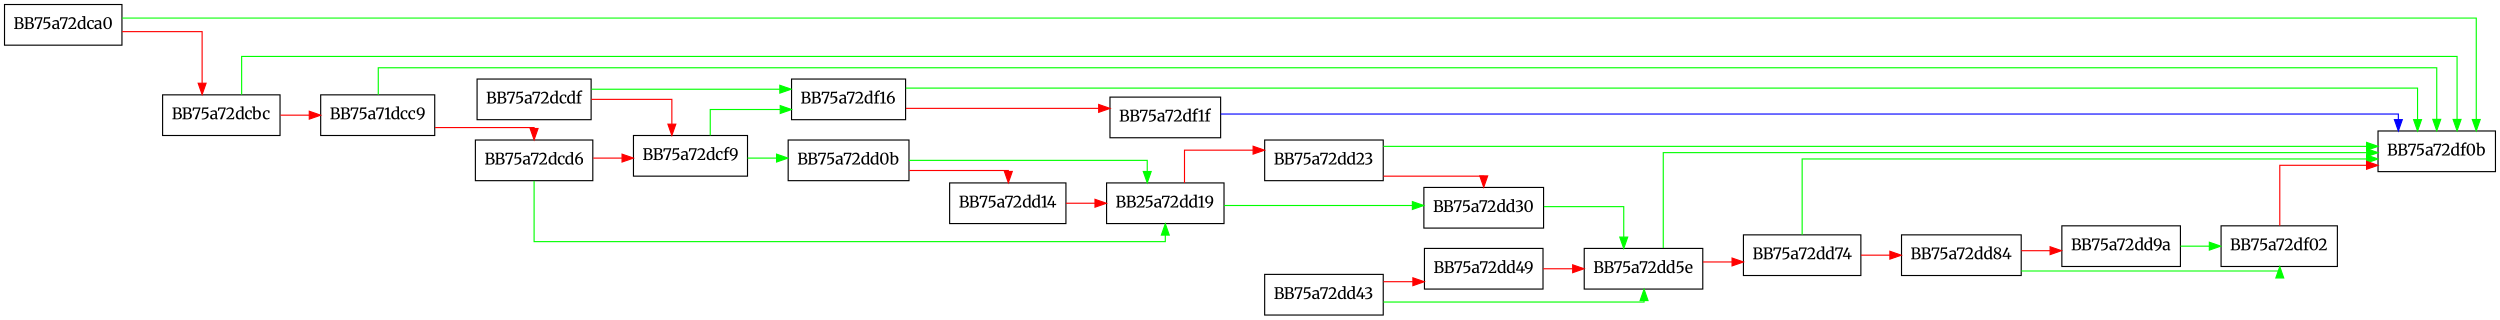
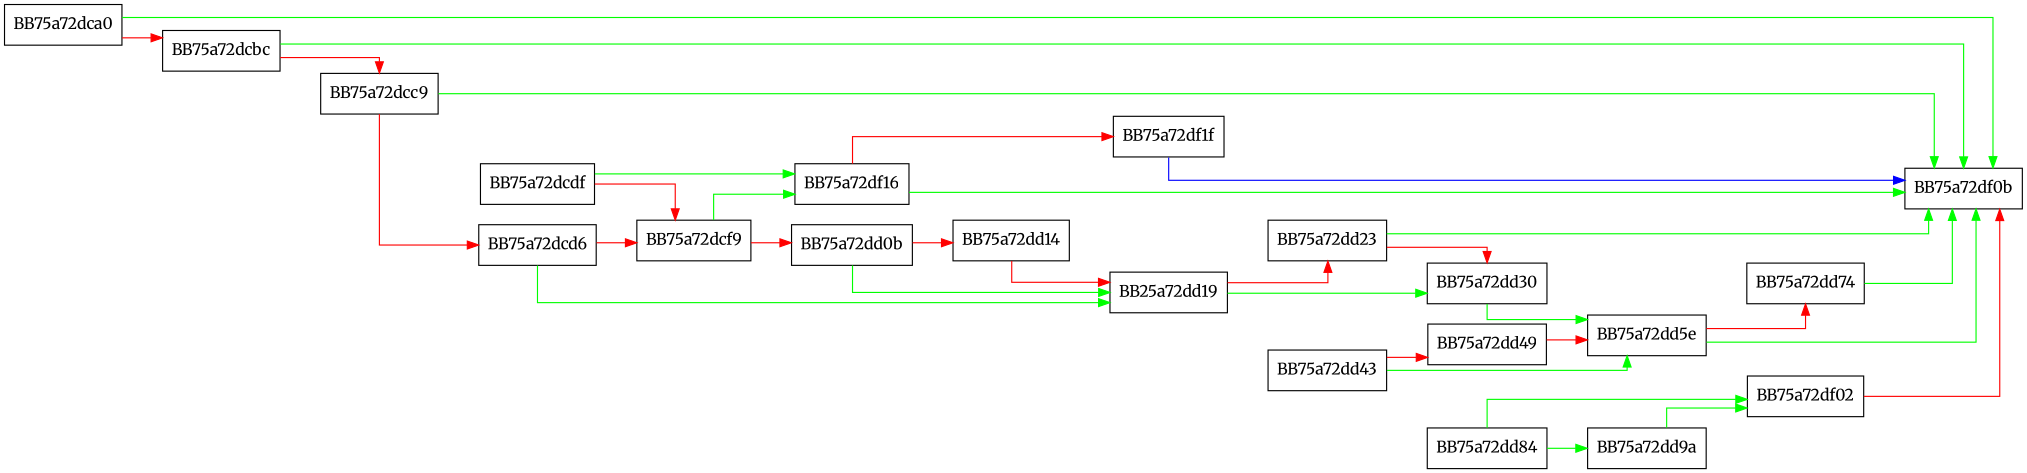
(378, 115) -> (379, 94)
(762, 158) -> (765, 243)
(2036, 251) -> (1561, 448)
(1875, 255) -> none
